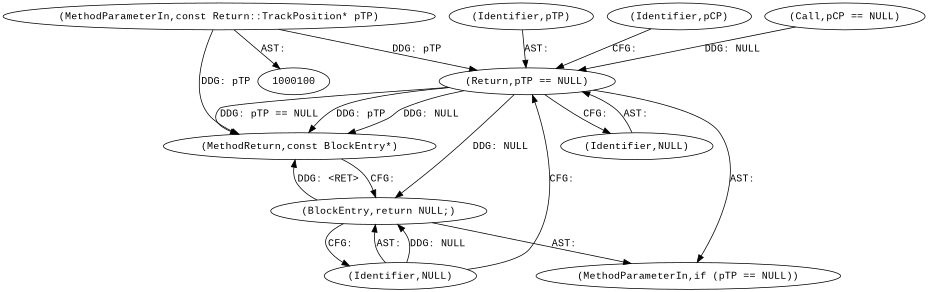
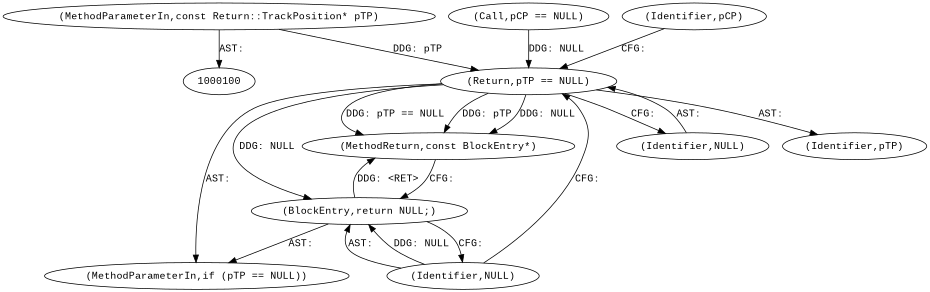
(524, 45) -> (704, 107)
(199, 87) -> none
